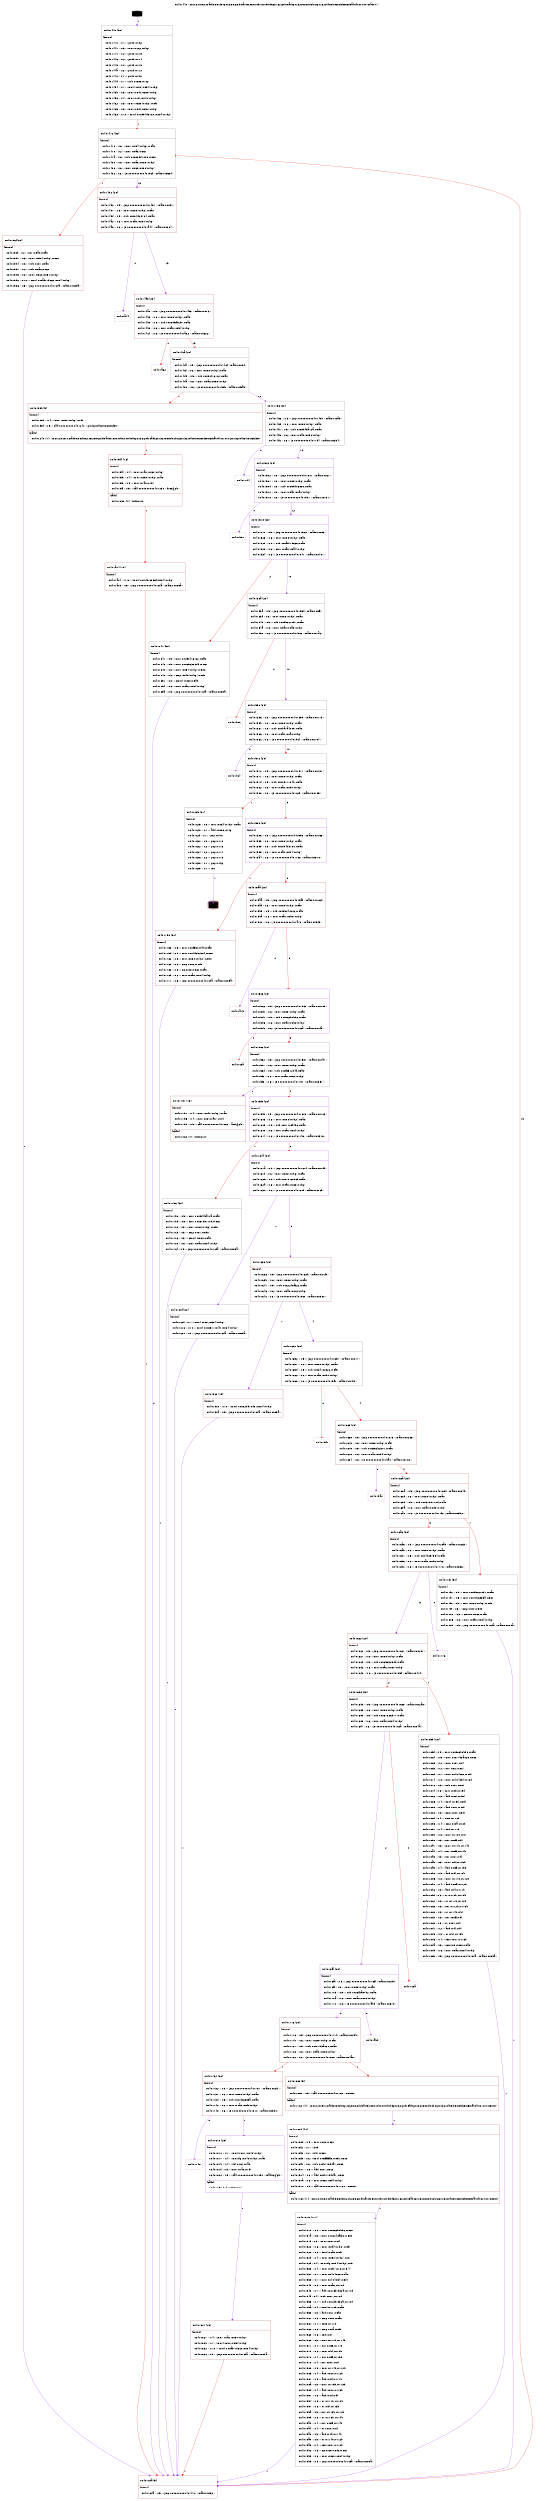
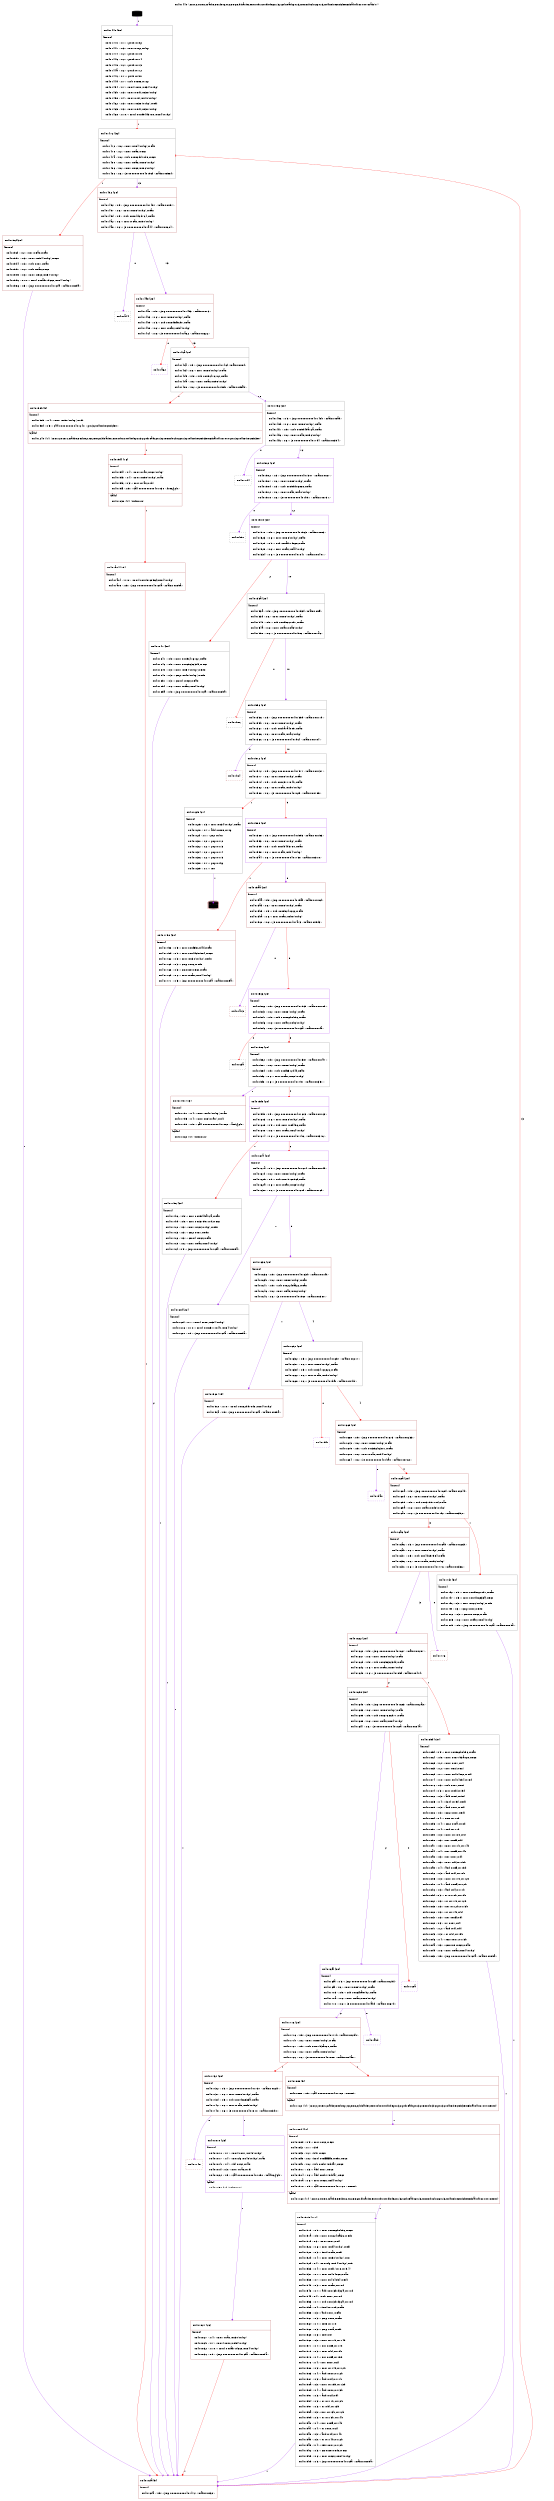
(286, 872) -> (286, 872)
